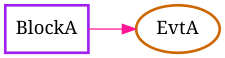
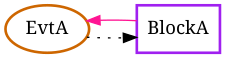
none -> (105, 38)
